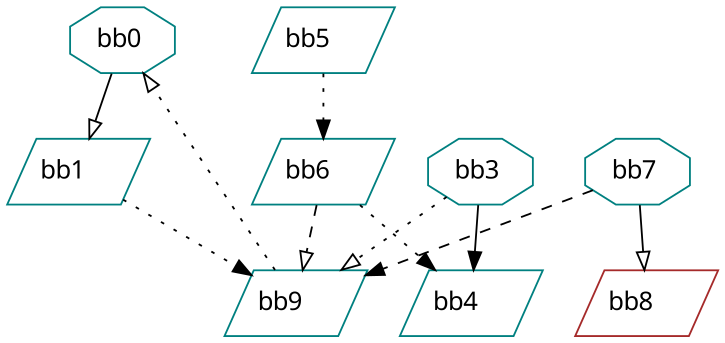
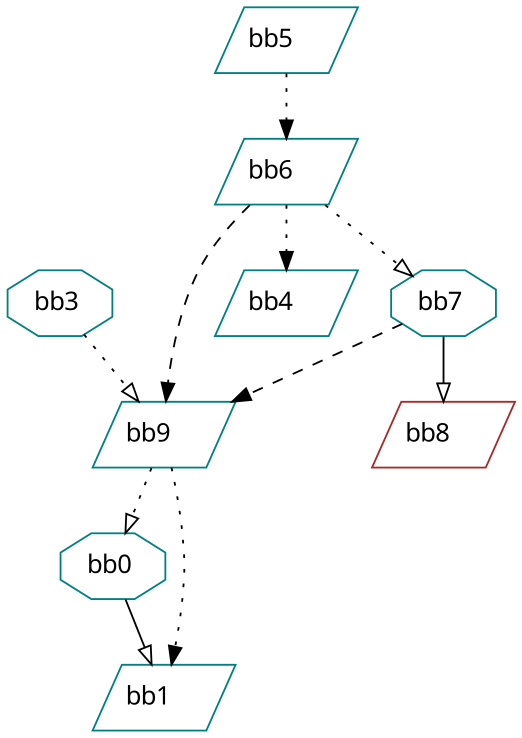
(477, 221) -> none
(312, 228) -> (192, 286)
(179, 233) -> (184, 557)
none -> (362, 235)
